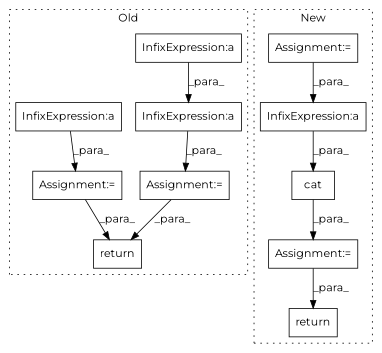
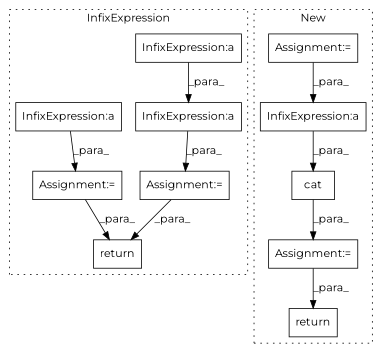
(129, 19) -> (129, 19)
